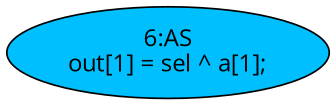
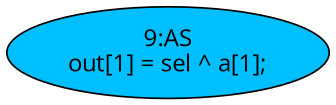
(168, 53) -> (168, 53)
